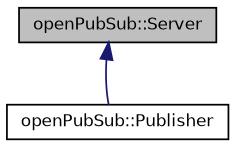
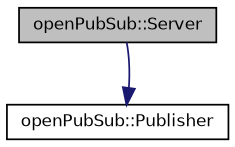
(106, 82) -> (129, 65)
